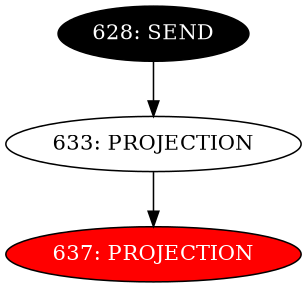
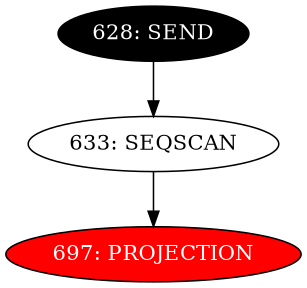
(153, 144) -> (153, 144)
(153, 254) -> (153, 254)
